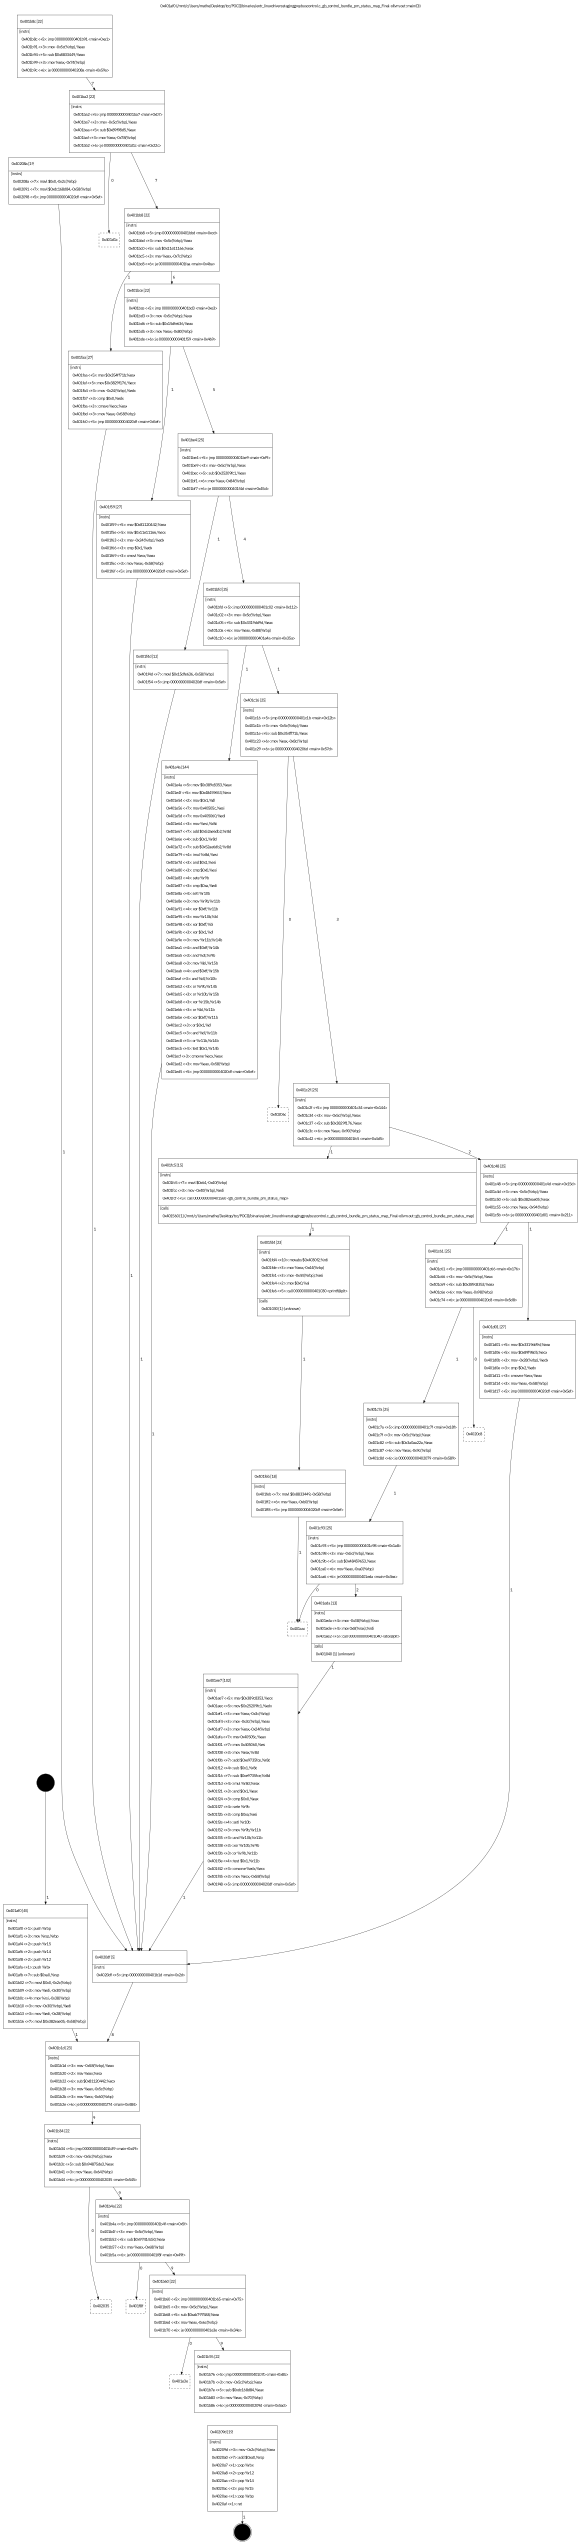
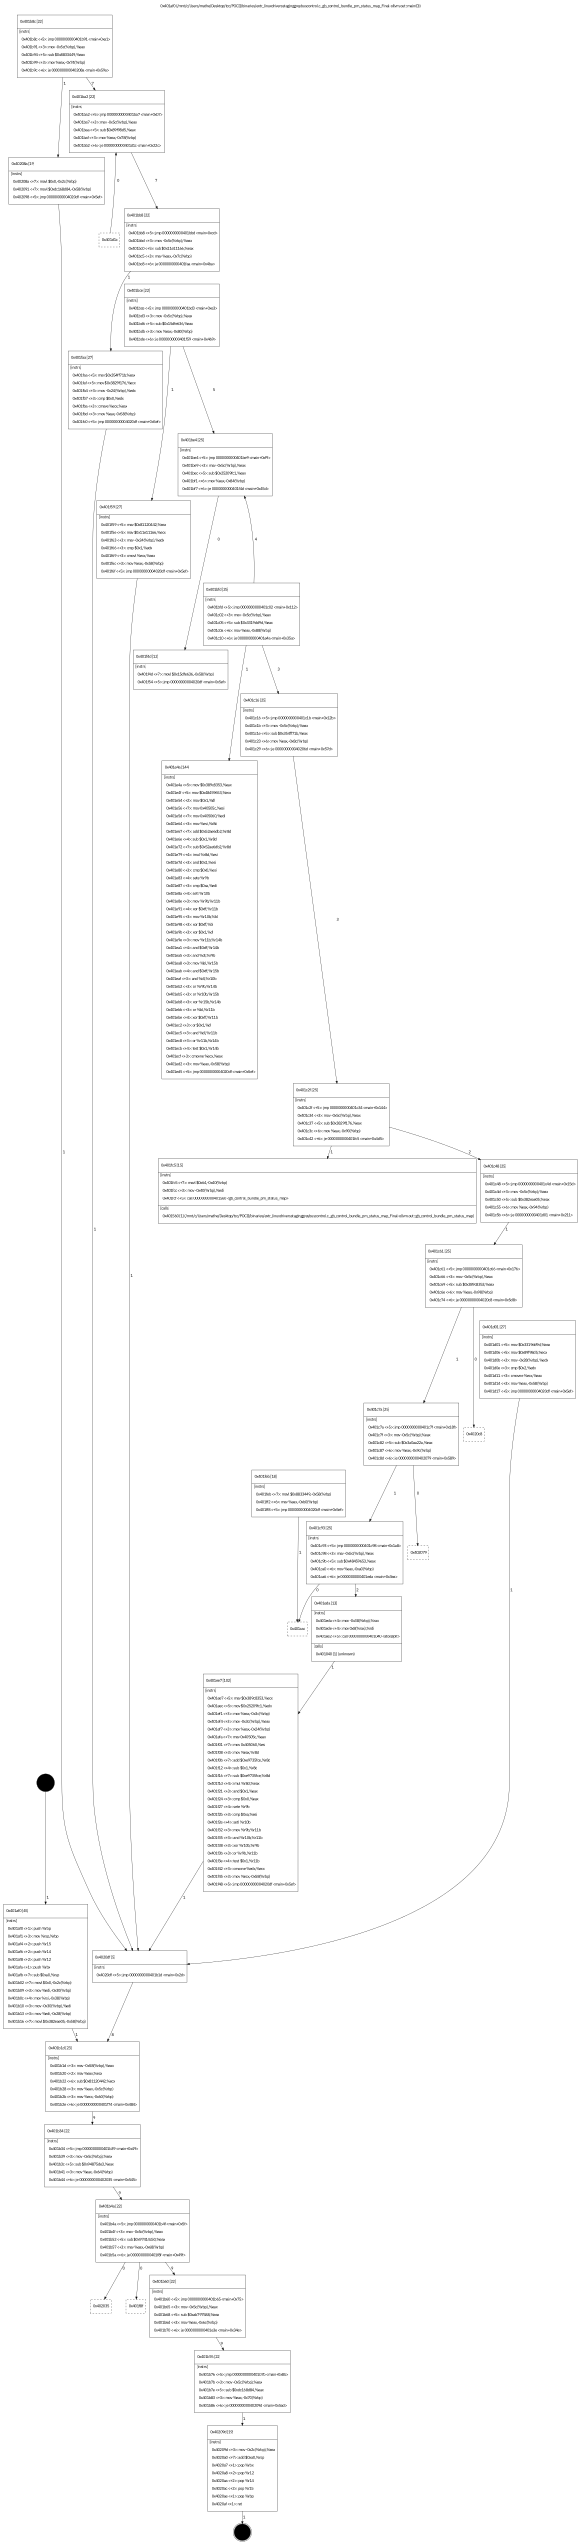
none -> (60, 116)
(109, 192) -> (114, 194)
(172, 276) -> none
(236, 538) -> (253, 540)
(218, 540) -> (218, 540)
(278, 670) -> (278, 670)
(278, 1115) -> none
(528, 1270) -> none
(303, 1276) -> none
(140, 1317) -> none
(151, 1506) -> none
none -> (418, 1553)
(89, 2242) -> (115, 2280)
(180, 2382) -> none
none -> (242, 2418)
